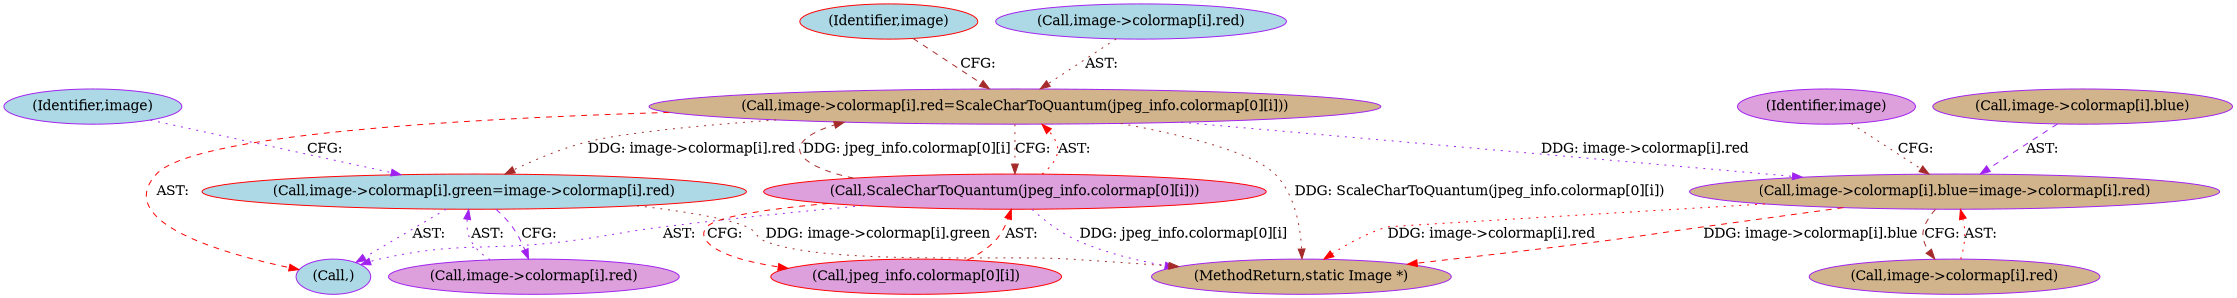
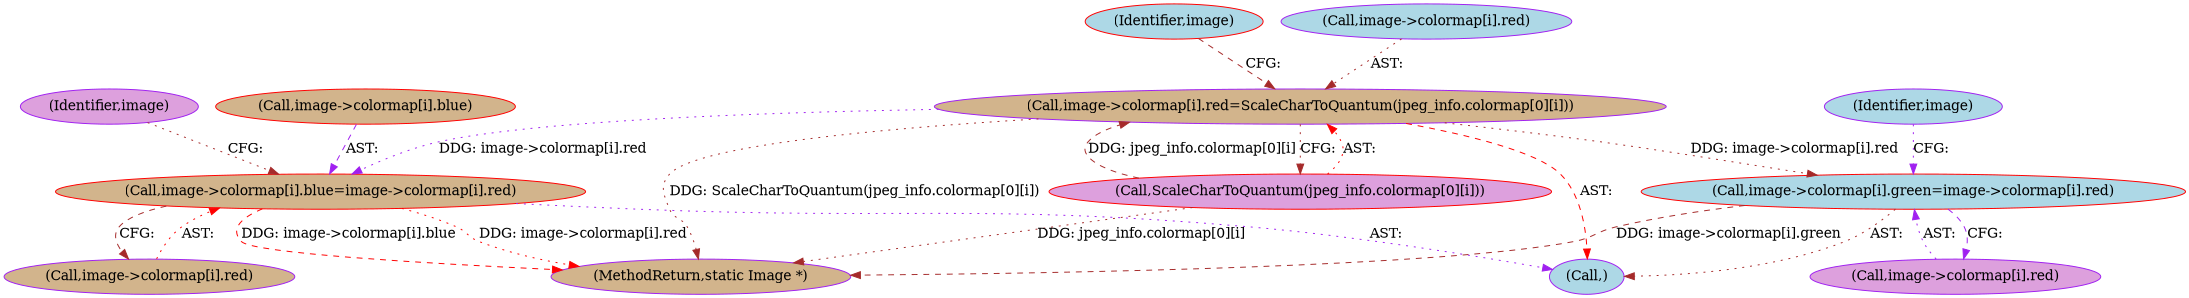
(2083, 107) -> (366, 107)
(1955, 192) -> (321, 192)
(405, 233) -> (1771, 262)
(616, 234) -> (1031, 214)
(1094, 247) -> (998, 235)
(899, 257) -> (1305, 264)
(916, 277) -> none
